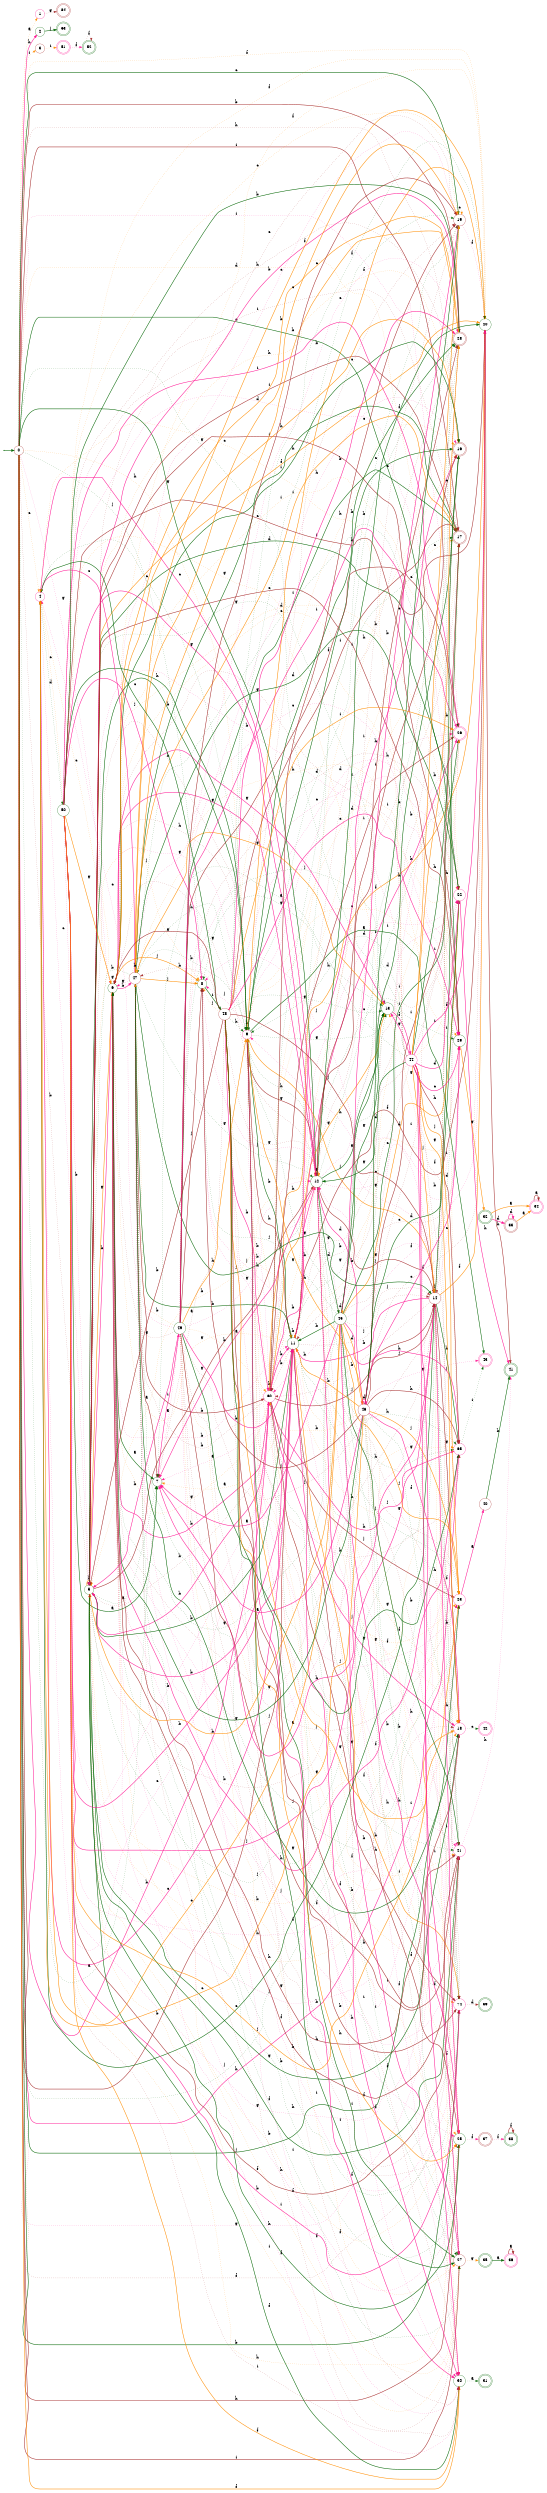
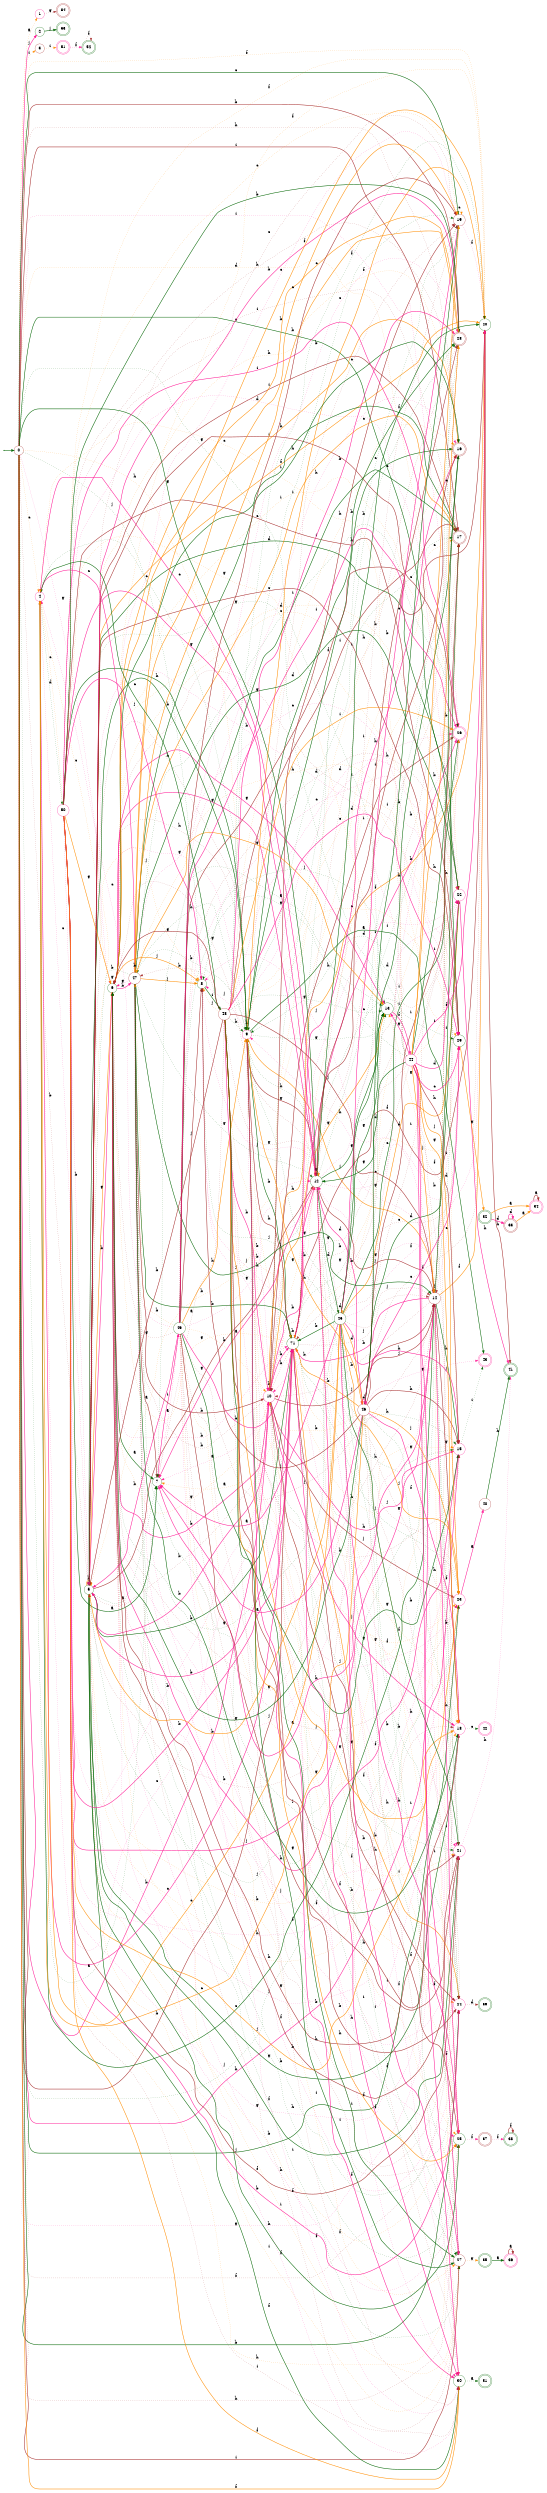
(29, 42) -> (29, 43)
(63, 810) -> (63, 810)
(293, 1344) -> (293, 1344)
(269, 1396) -> (269, 1396)
(460, 1449) -> (459, 1449)
(460, 2005) -> (459, 2005)
(27, 2321) -> (27, 2321)
